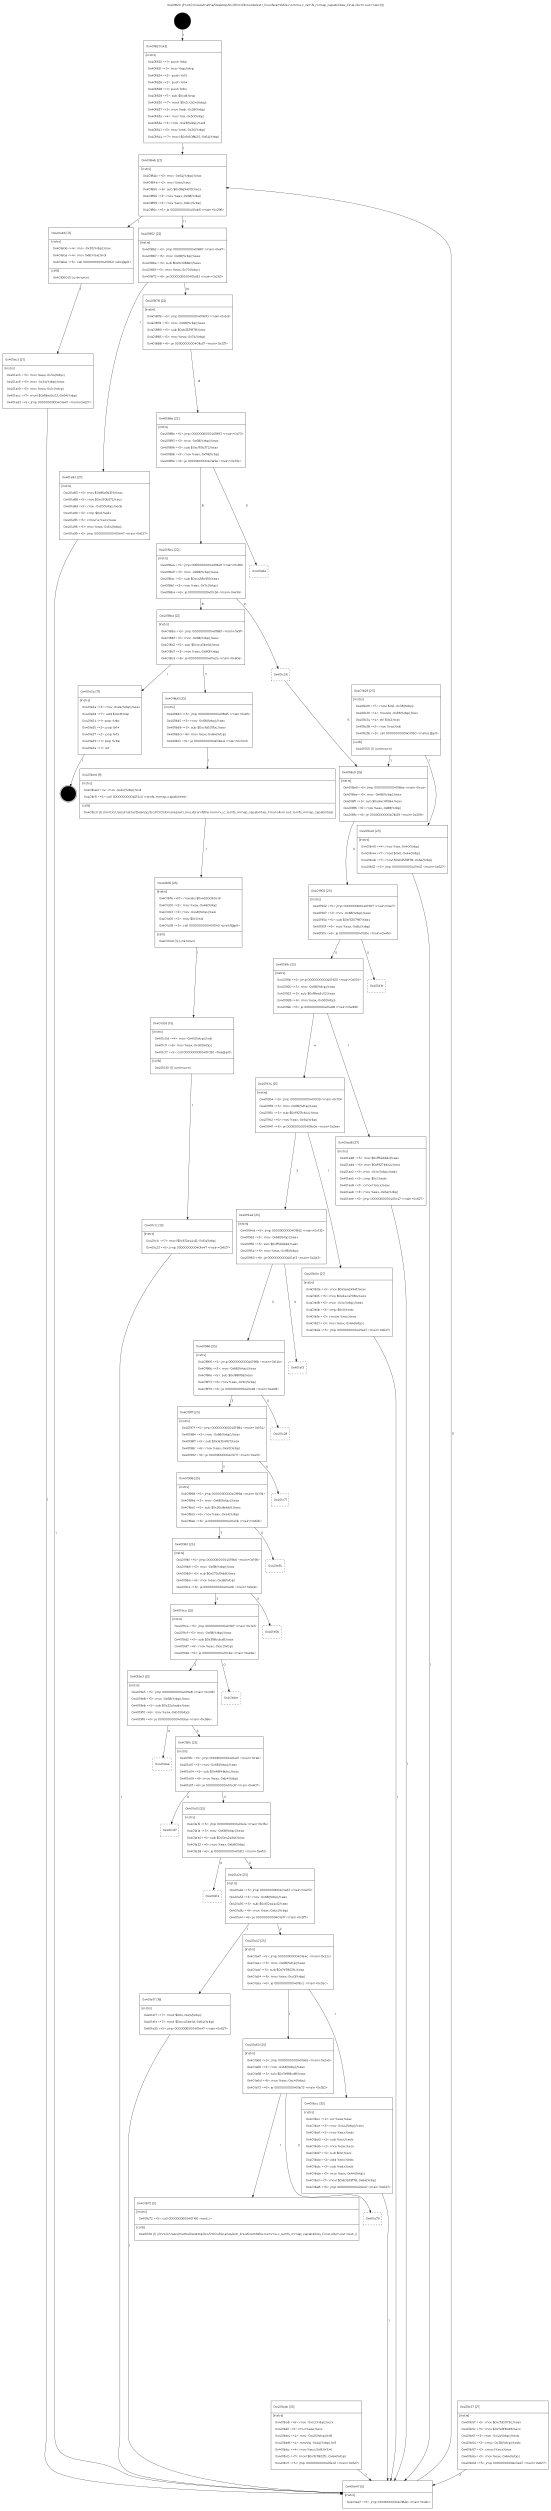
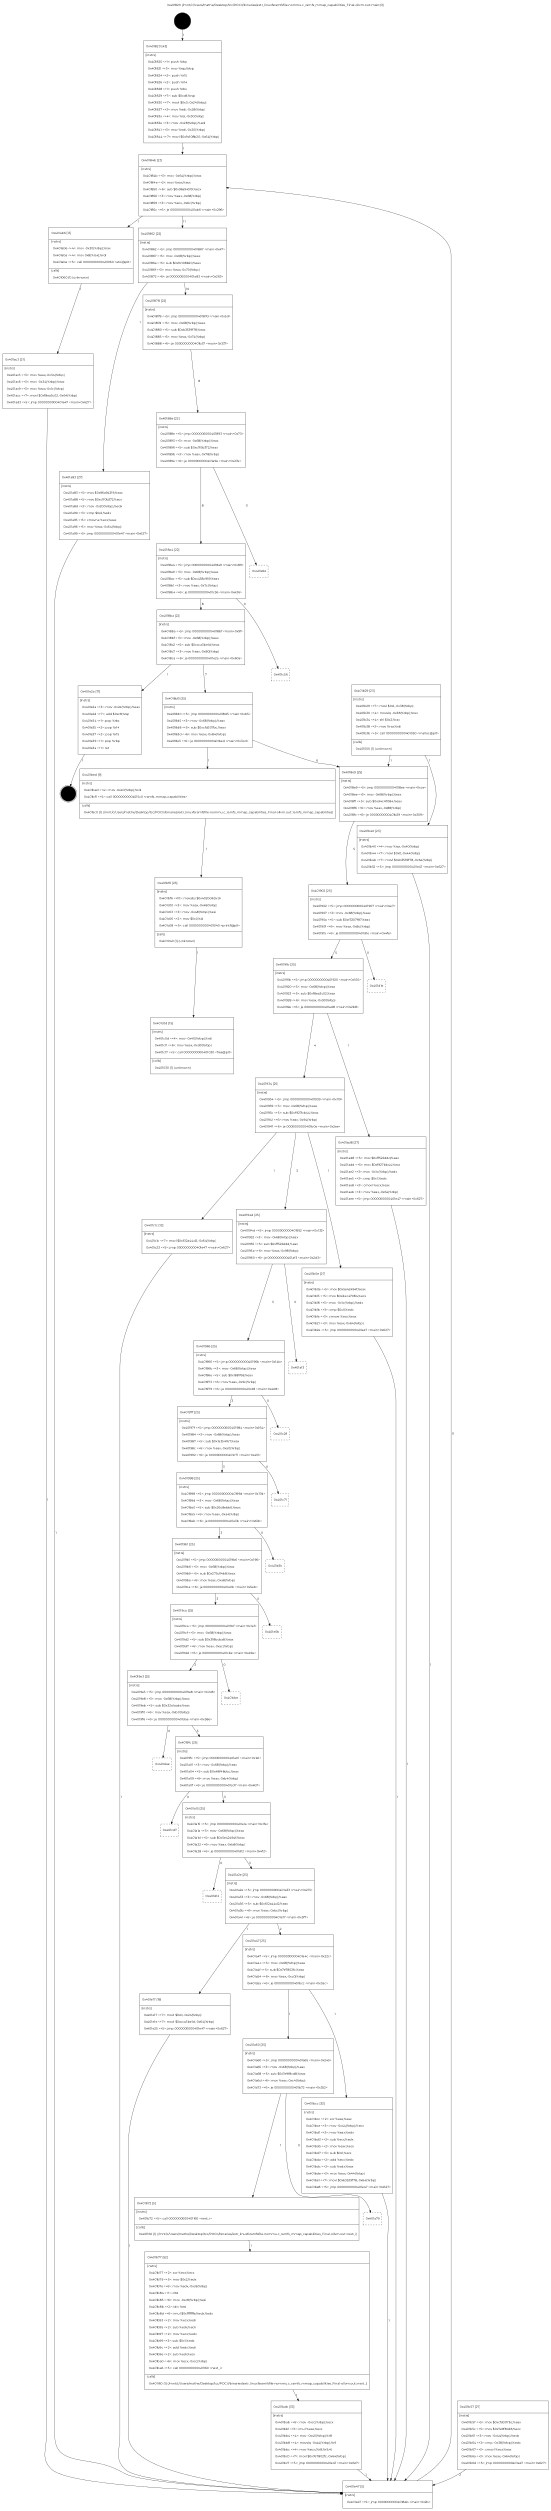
(319, 723) -> (294, 756)
(189, 1145) -> (240, 1175)
none -> (257, 2321)
